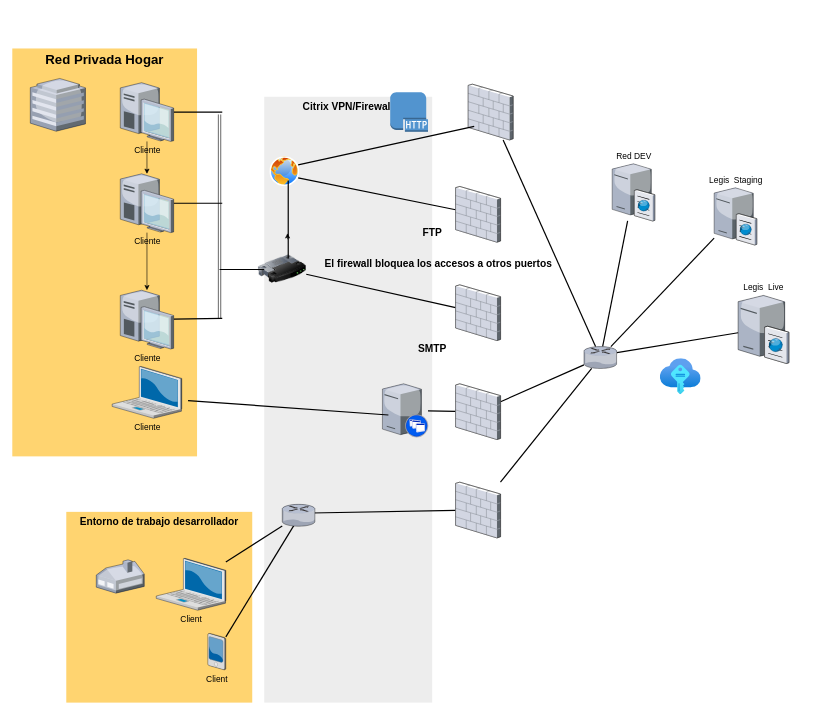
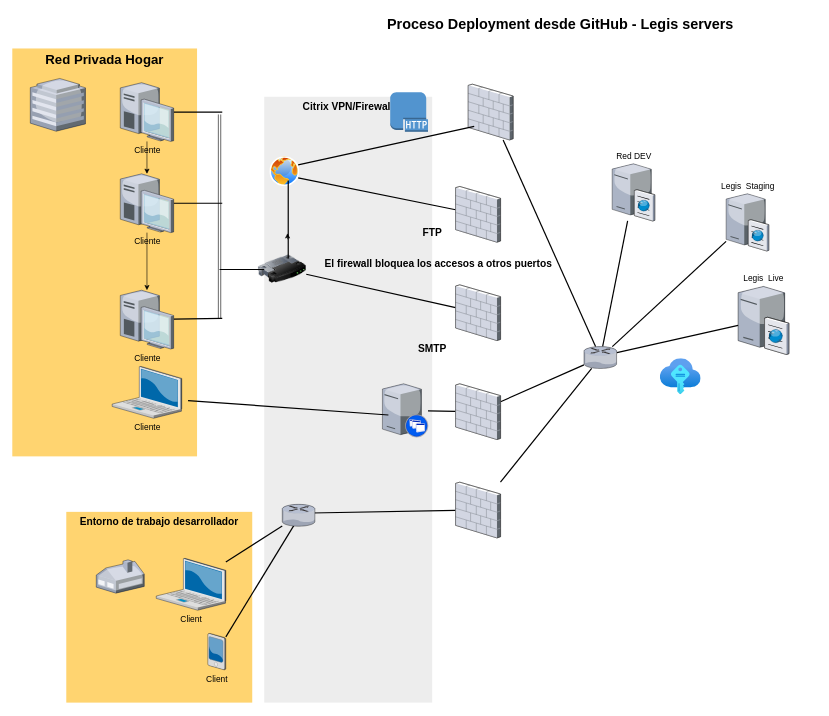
none -> (558, 24)
(736, 216) -> (748, 222)
(764, 329) -> (764, 320)
